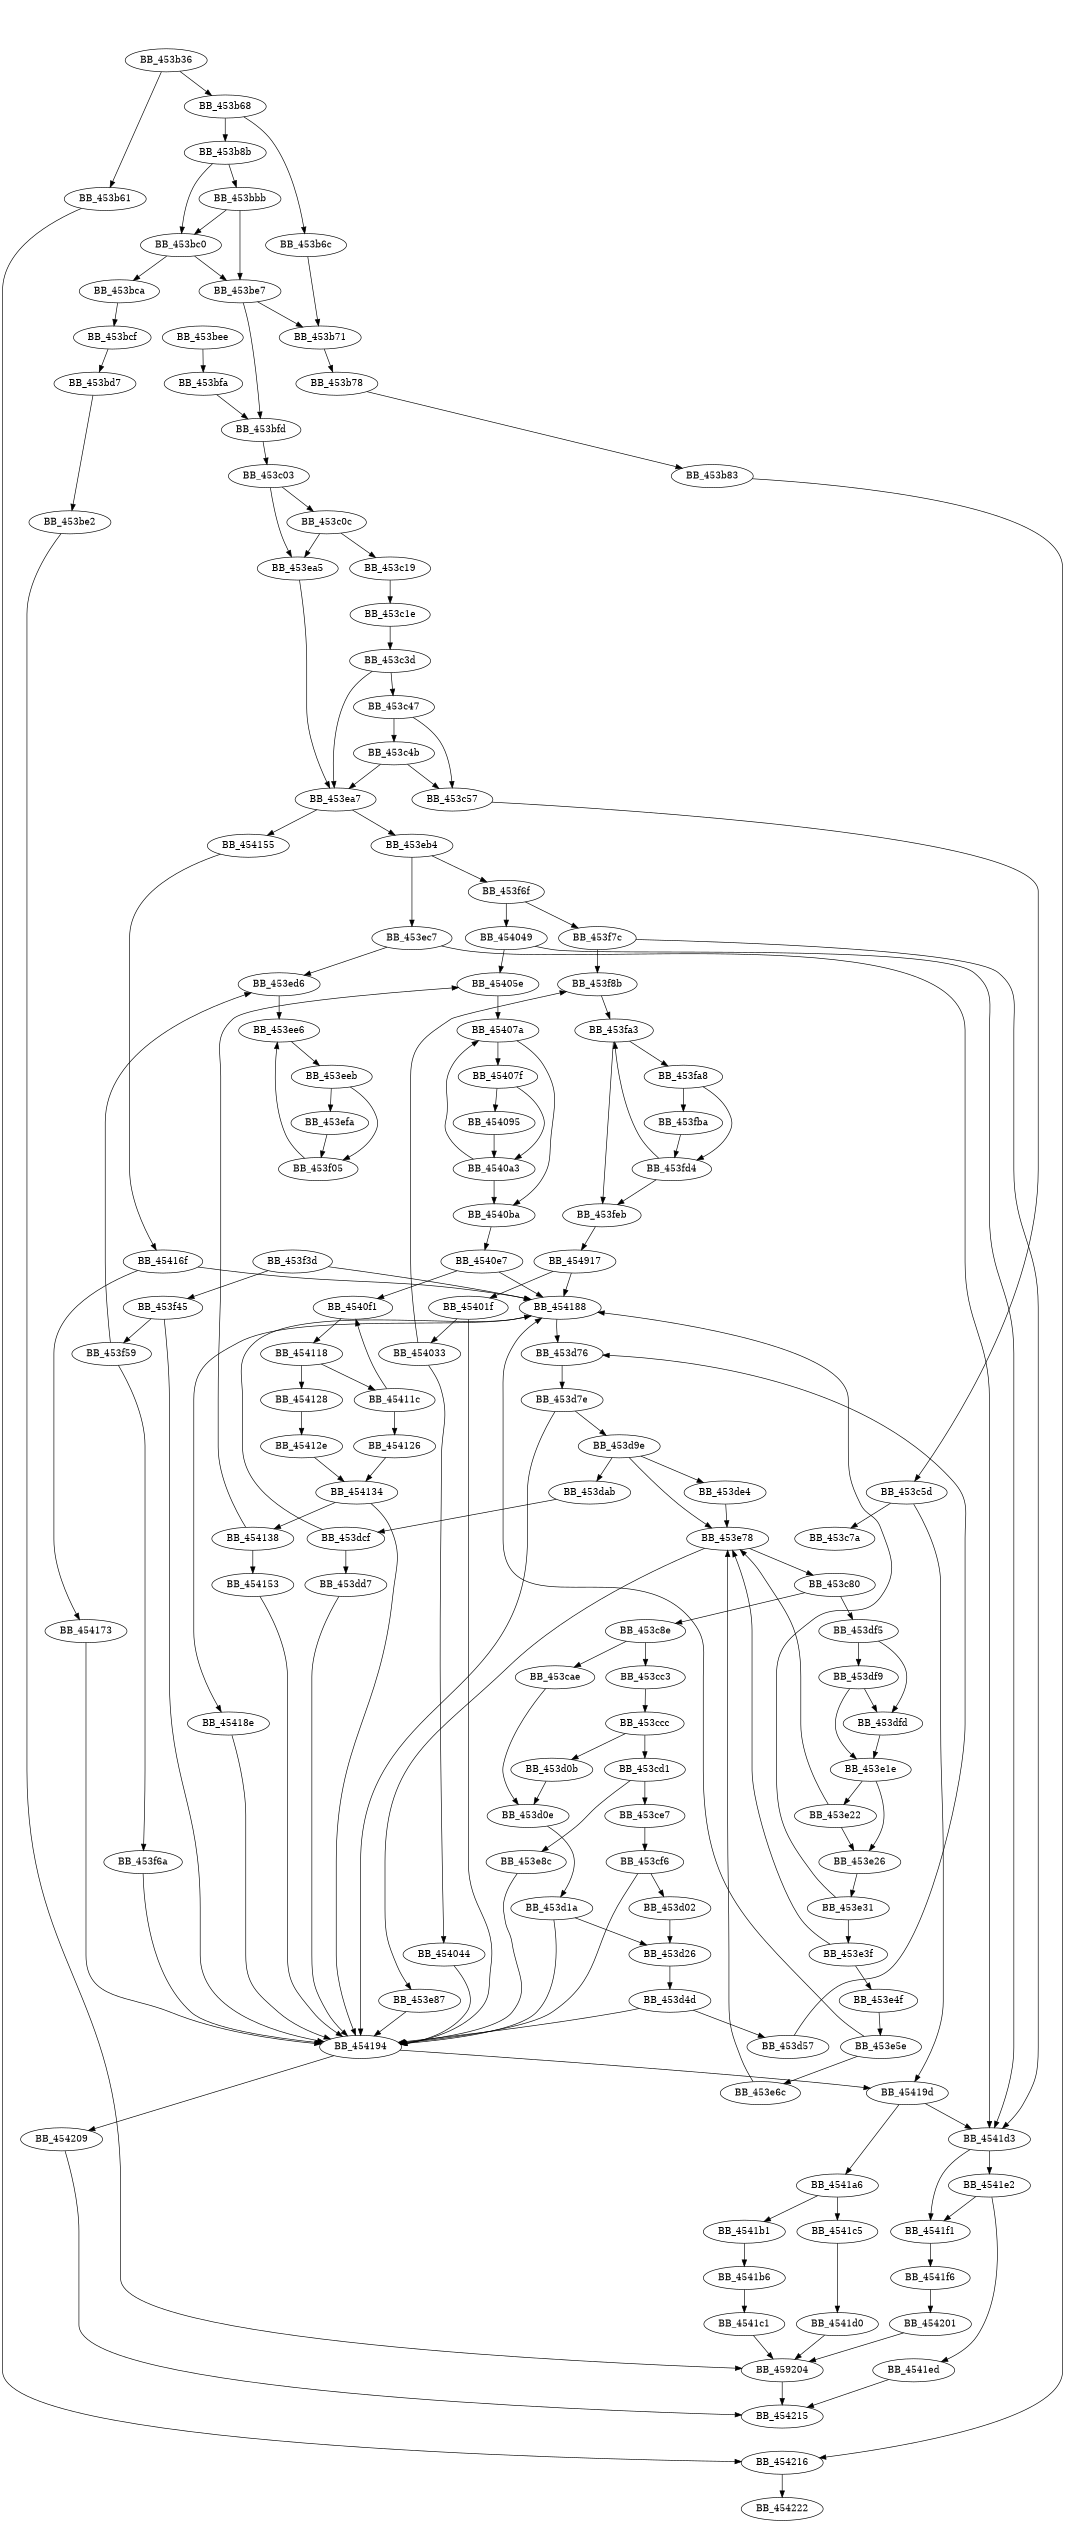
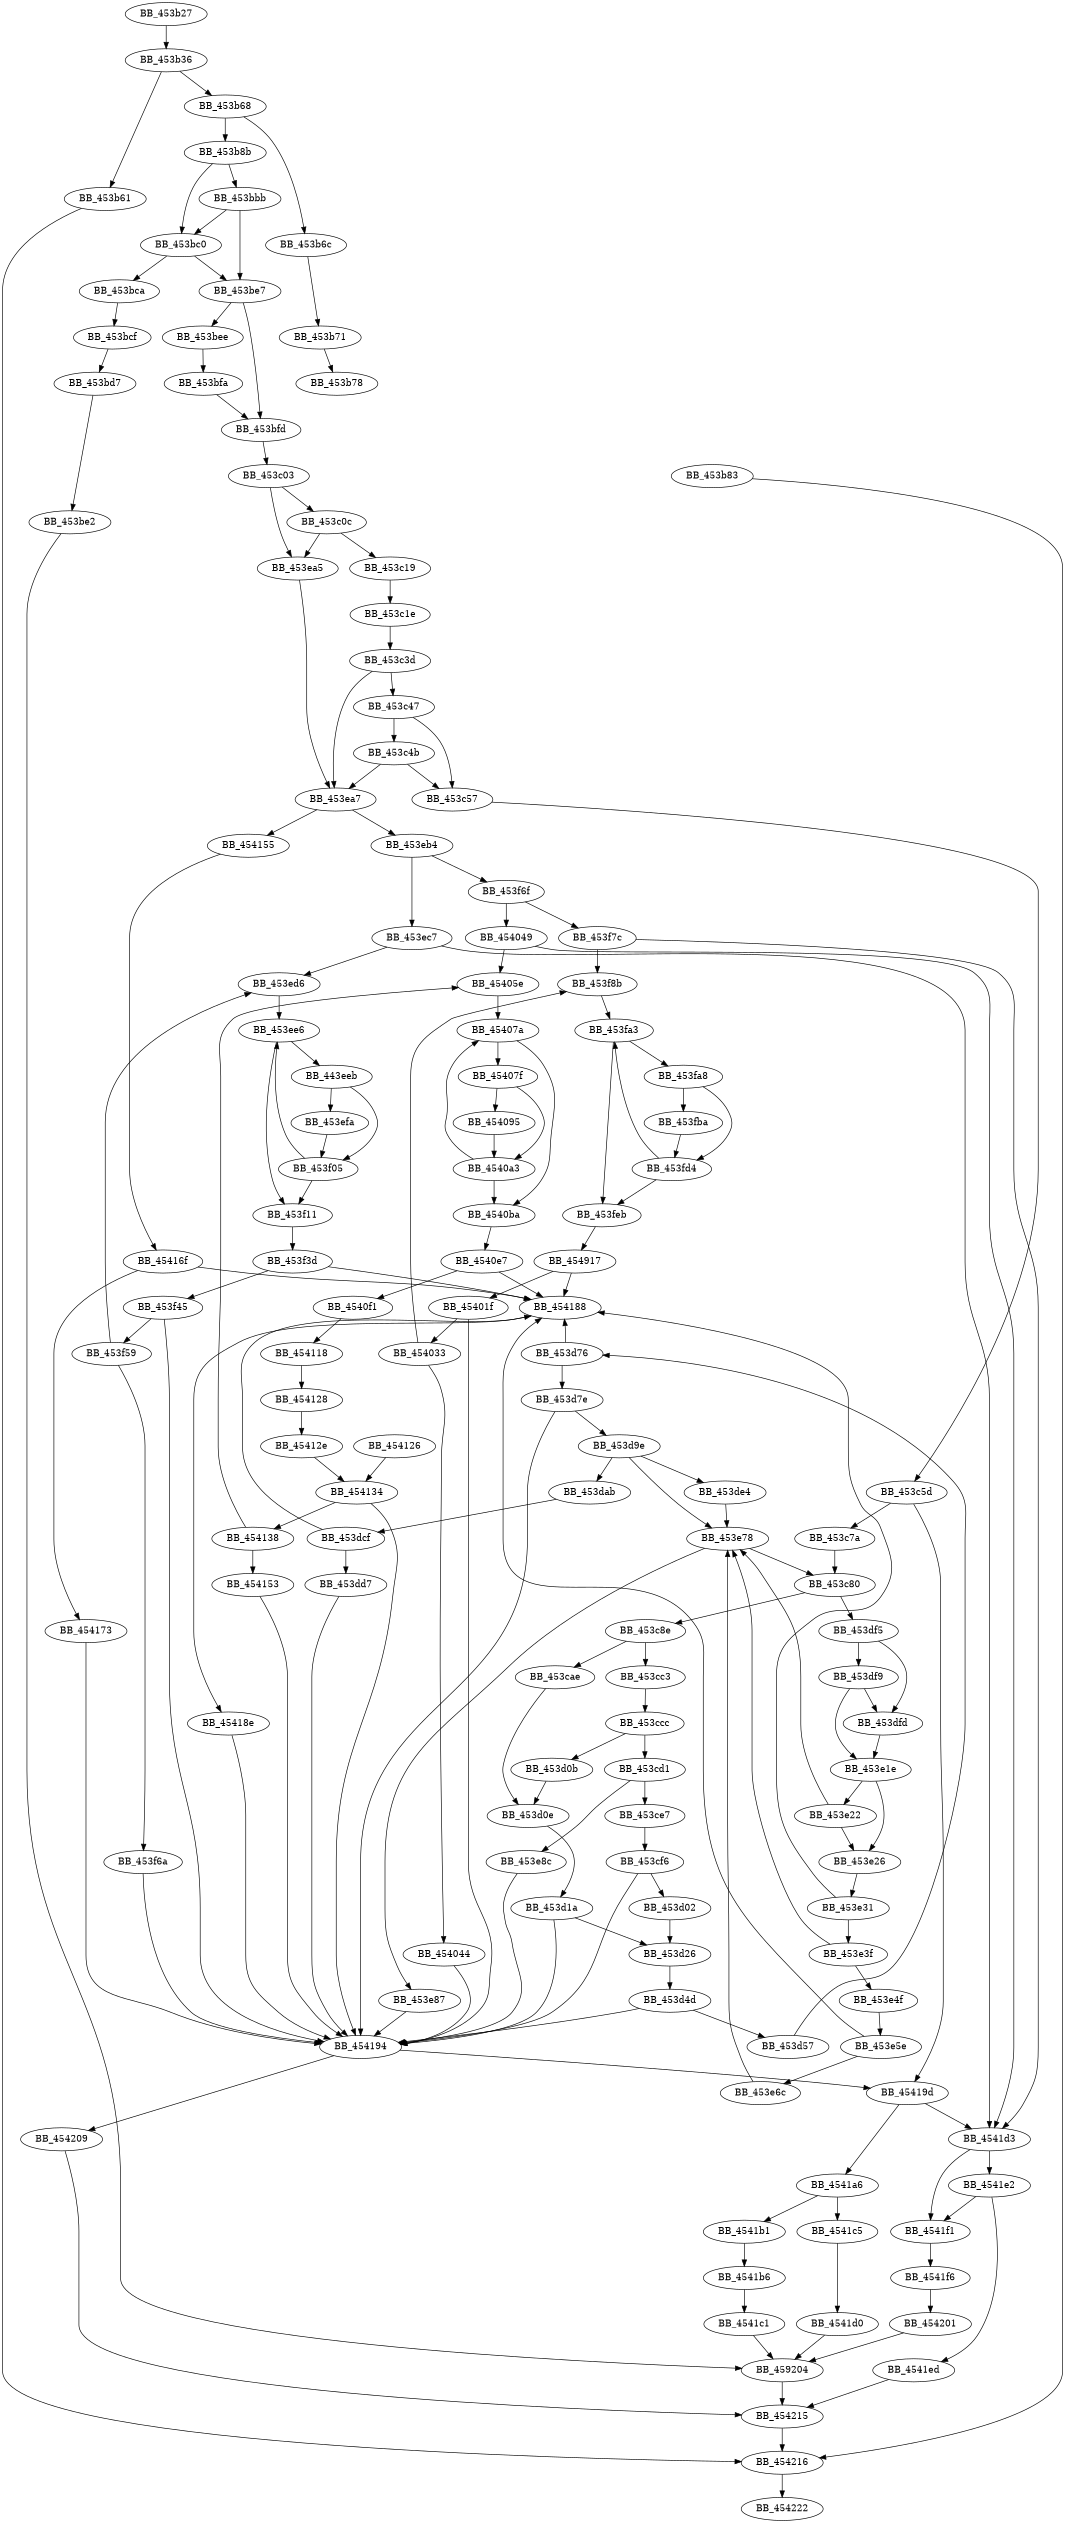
none -> (166, 14)
(277, 313) -> (224, 312)
(521, 429) -> none
(332, 1077) -> (332, 1077)
none -> (293, 1215)
(557, 1327) -> (566, 1334)
(395, 1400) -> none
none -> (835, 1559)
none -> (782, 2436)
